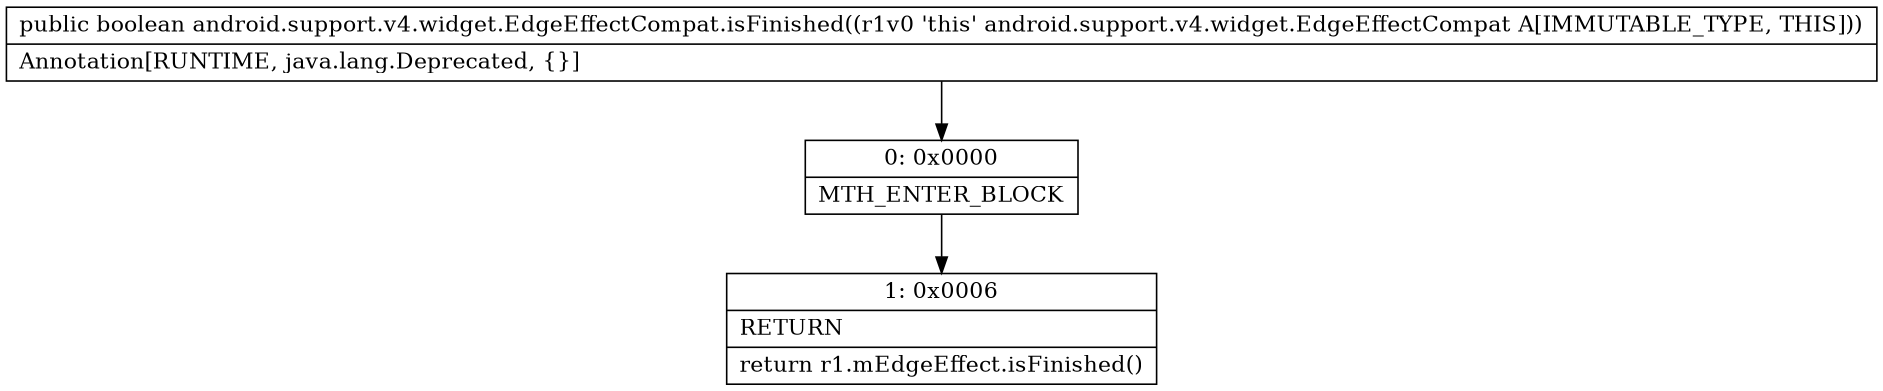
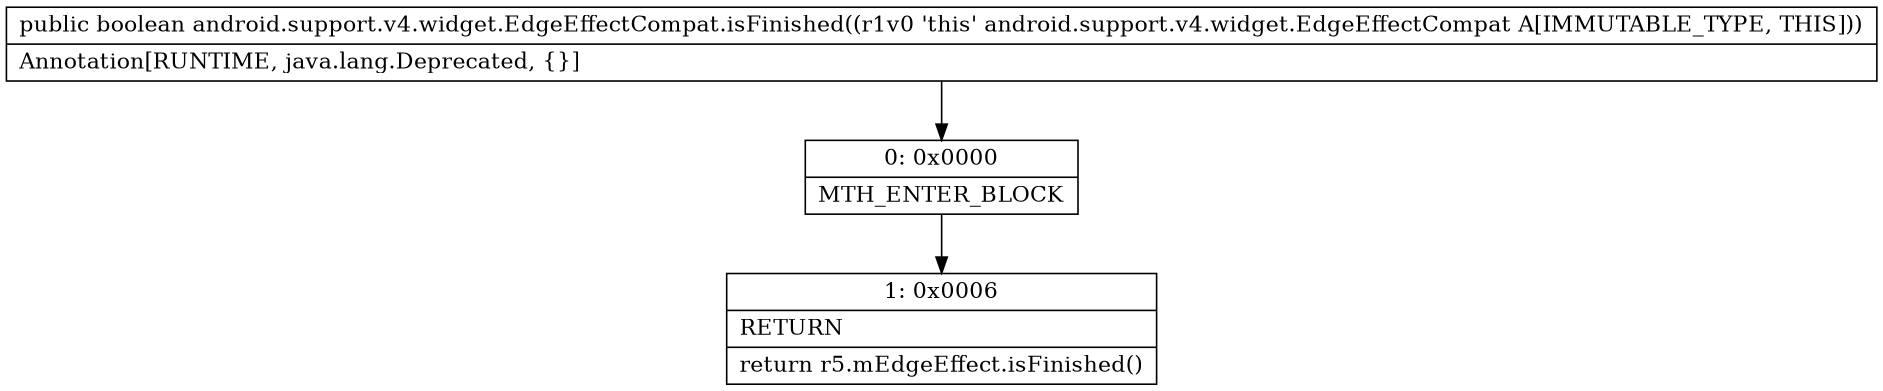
(942, 365) -> (942, 365)
